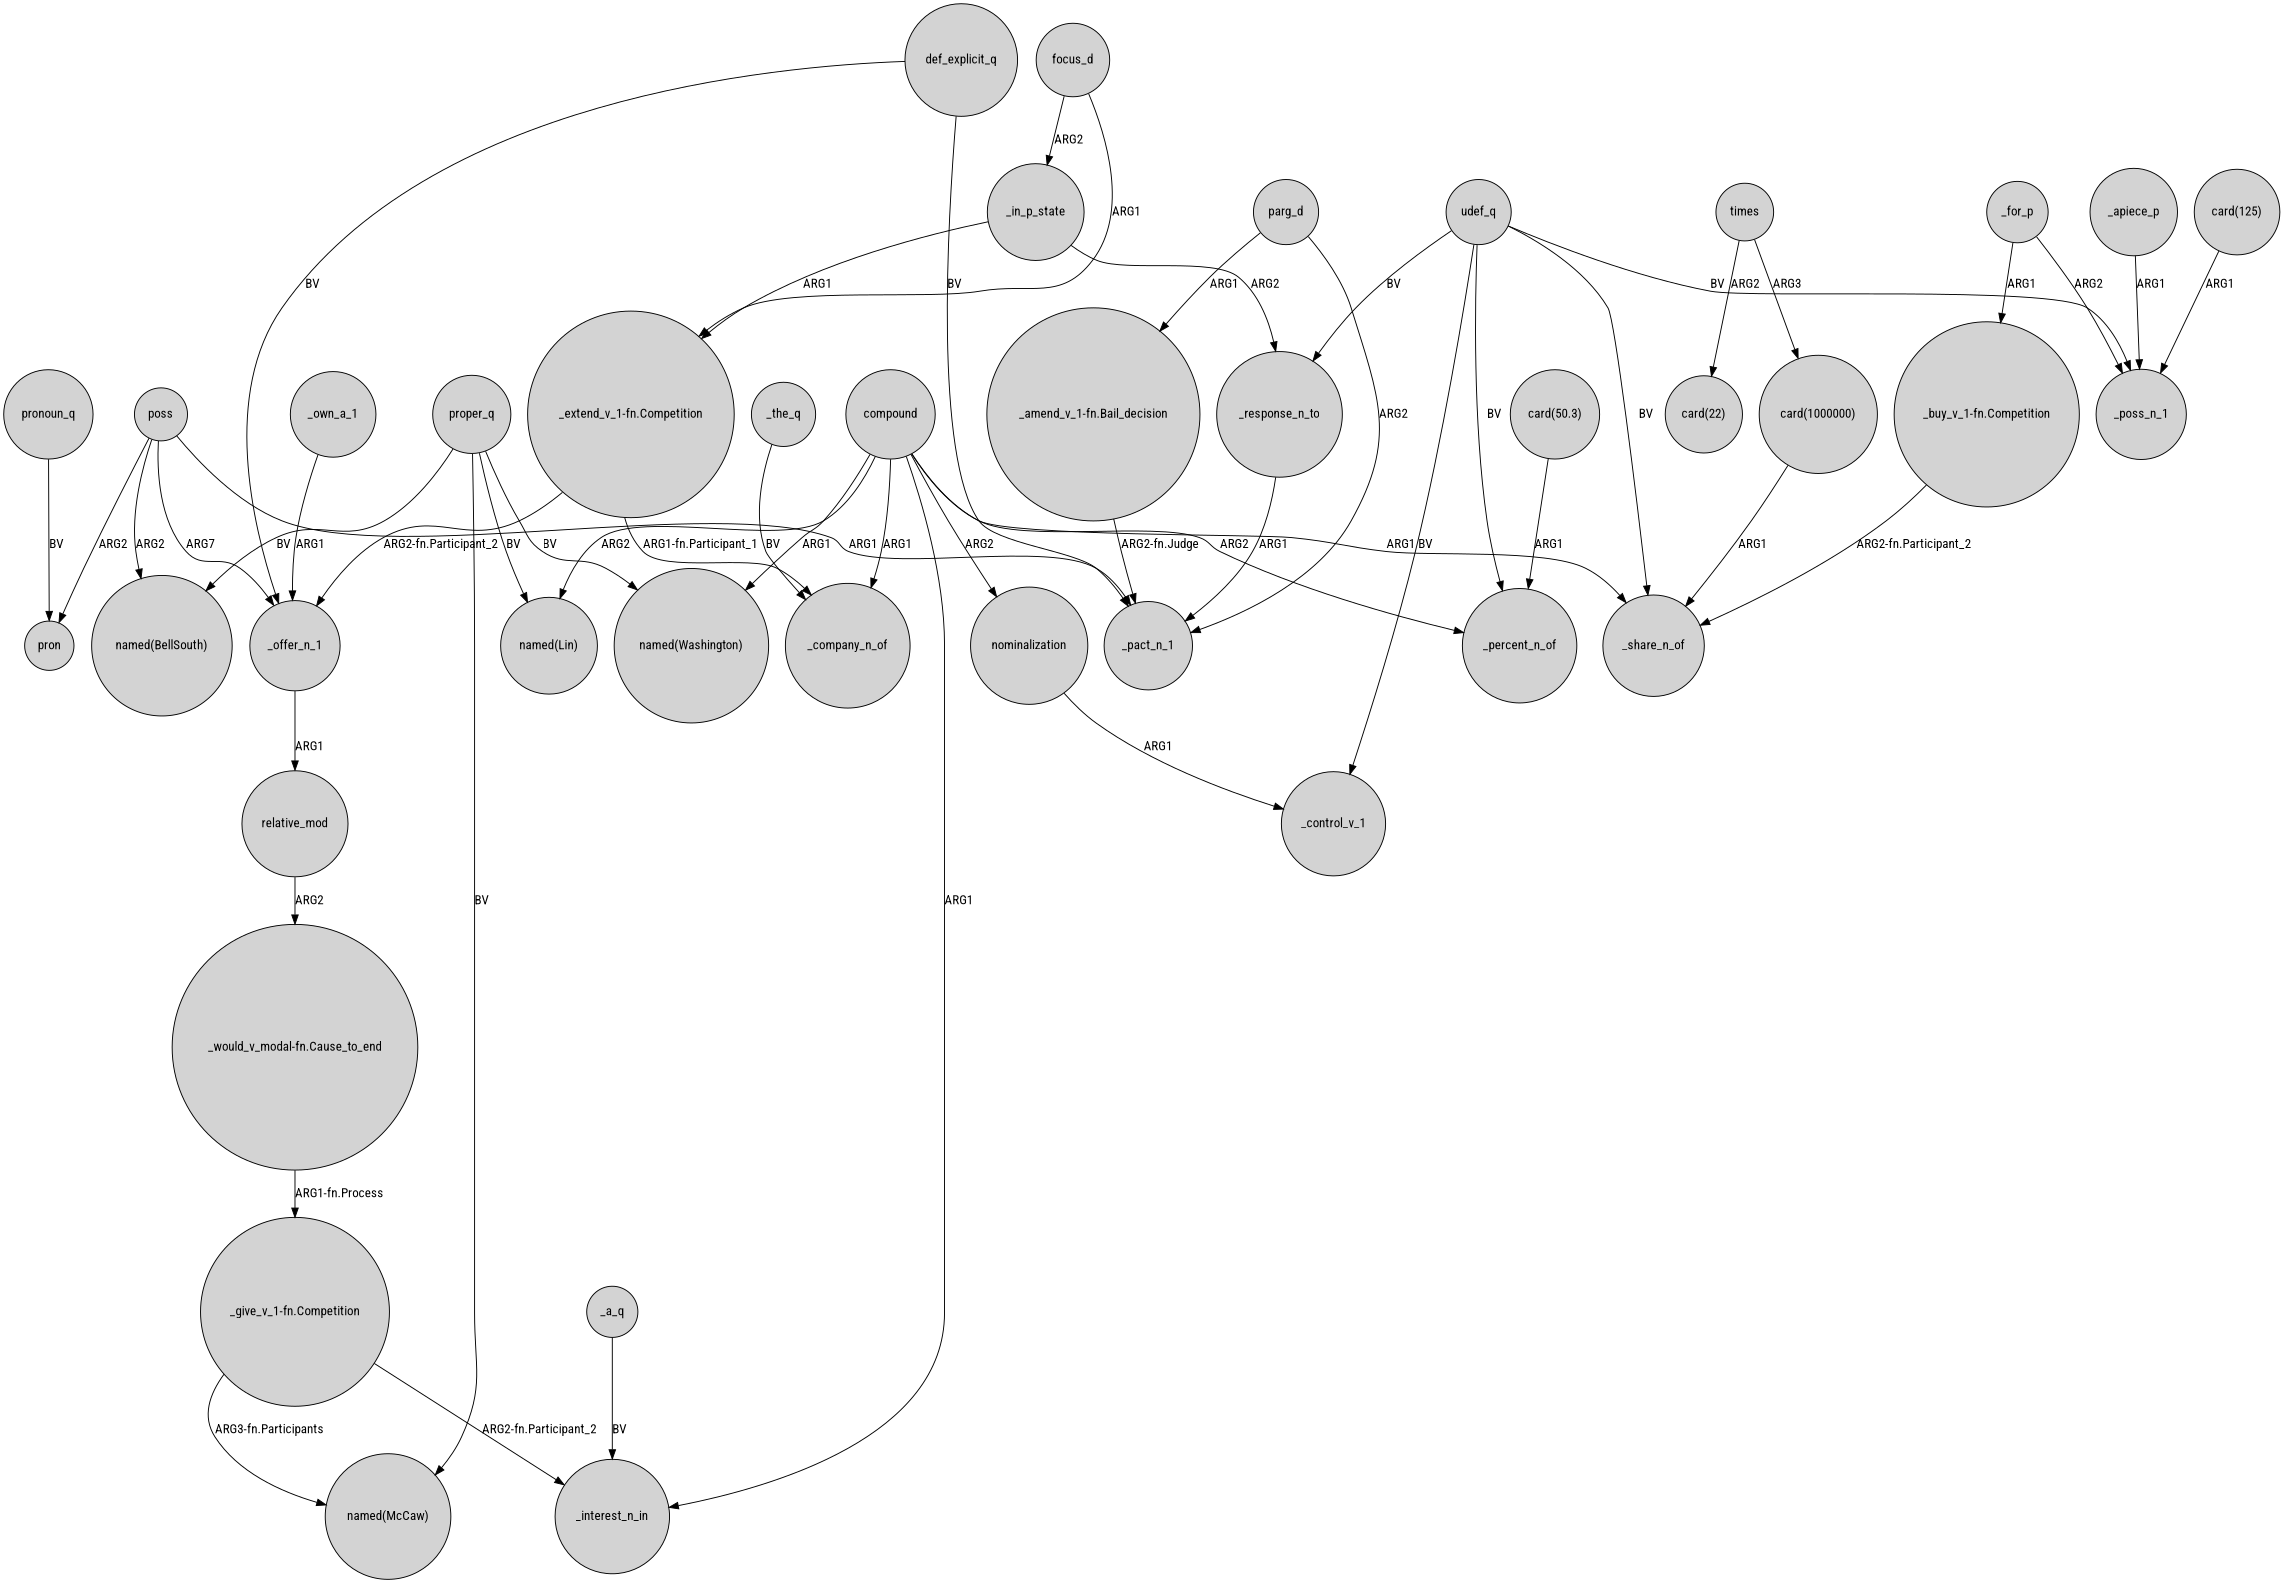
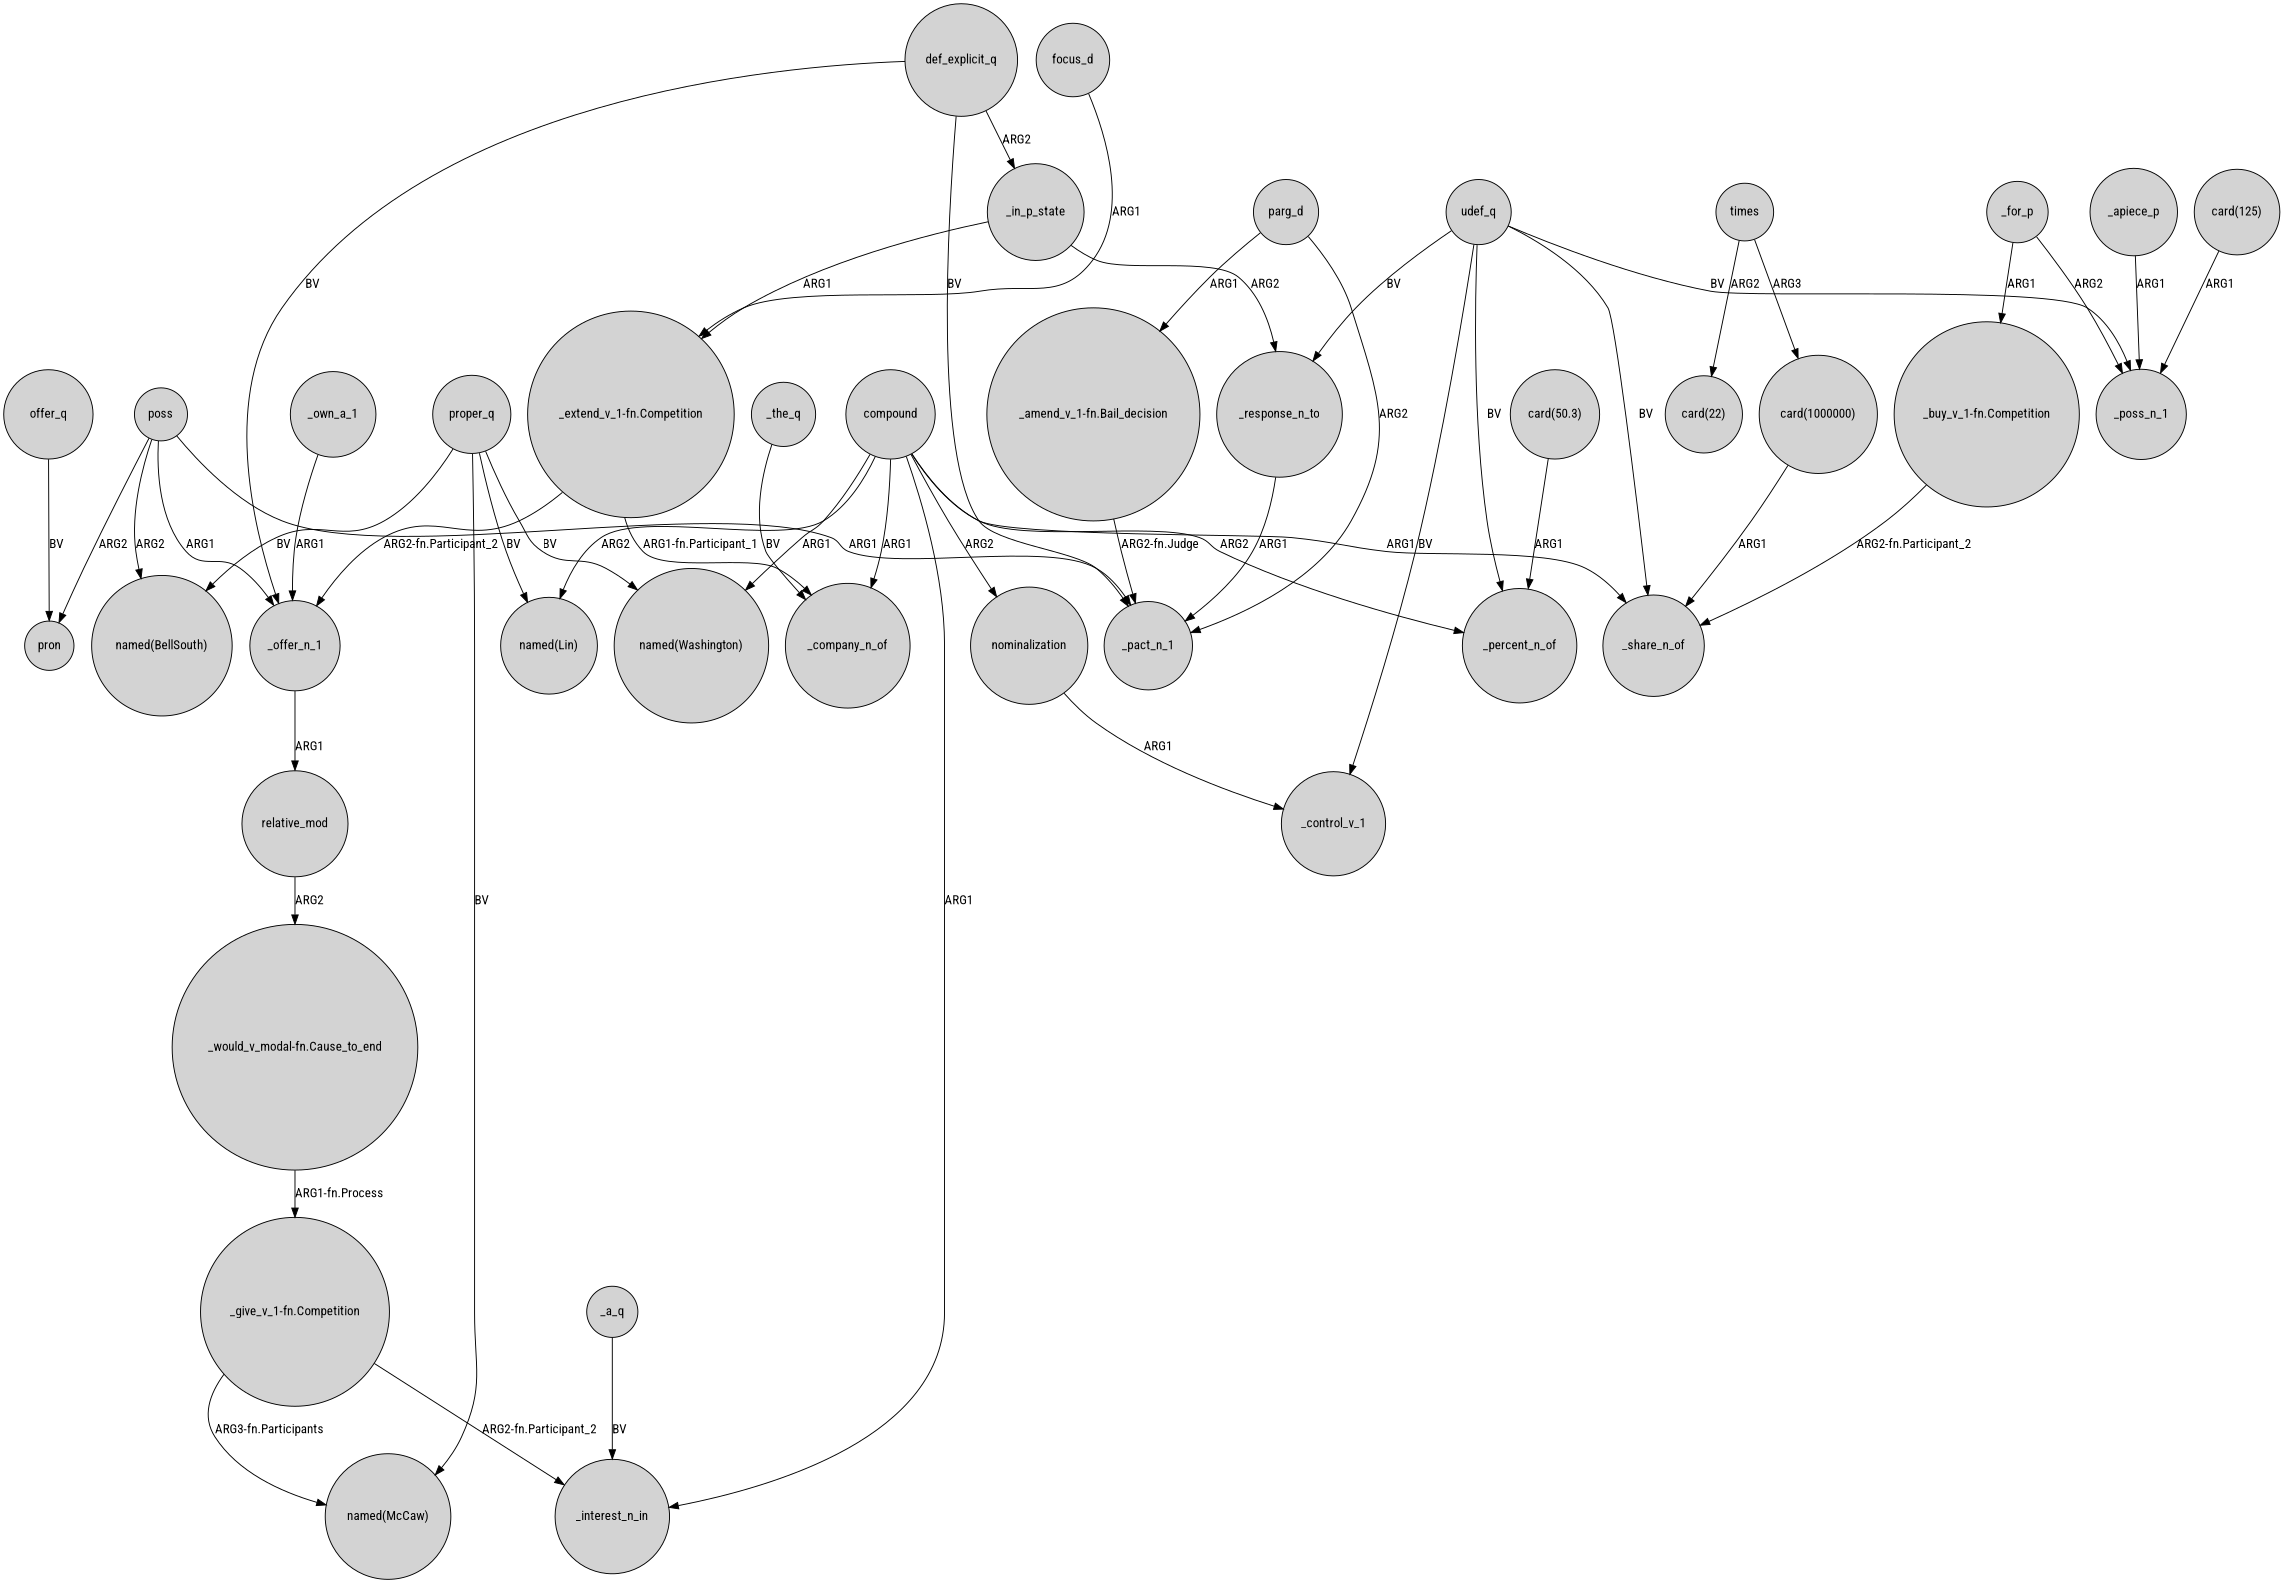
(1057, 126) -> (998, 135)
(48, 414) -> (48, 414)
(201, 545) -> (201, 545)
